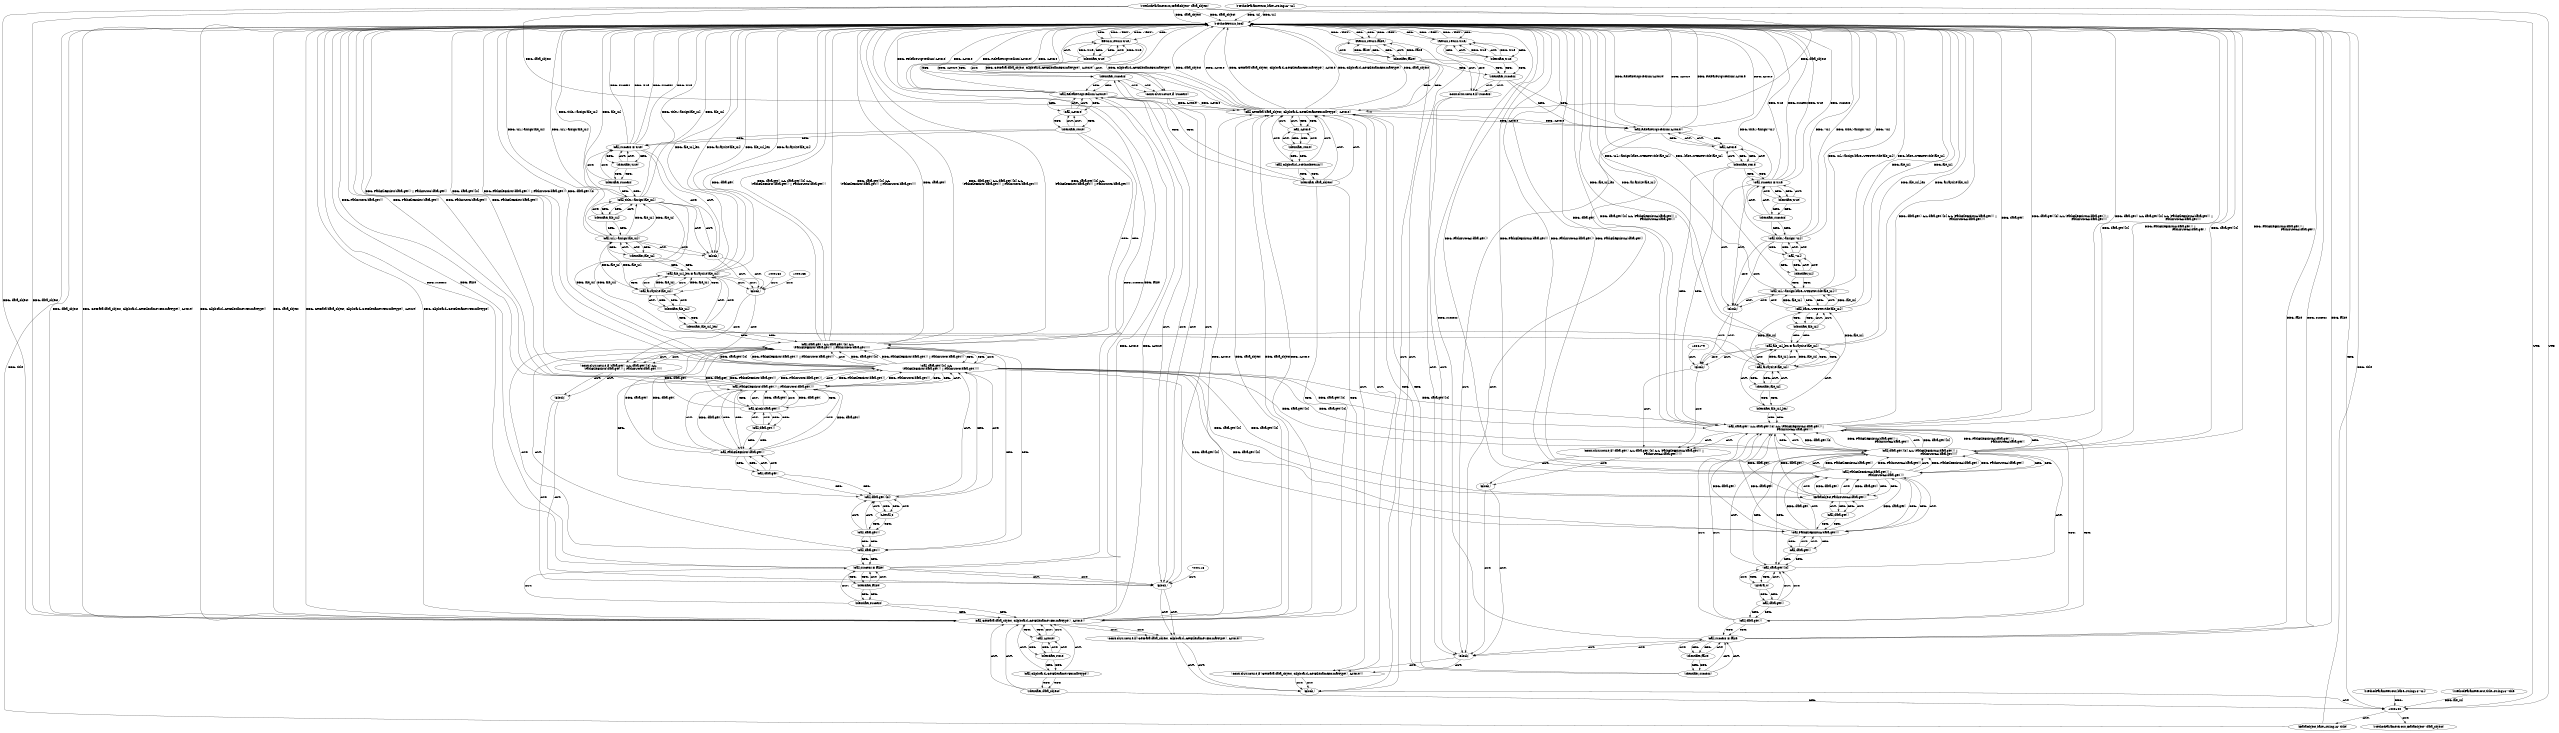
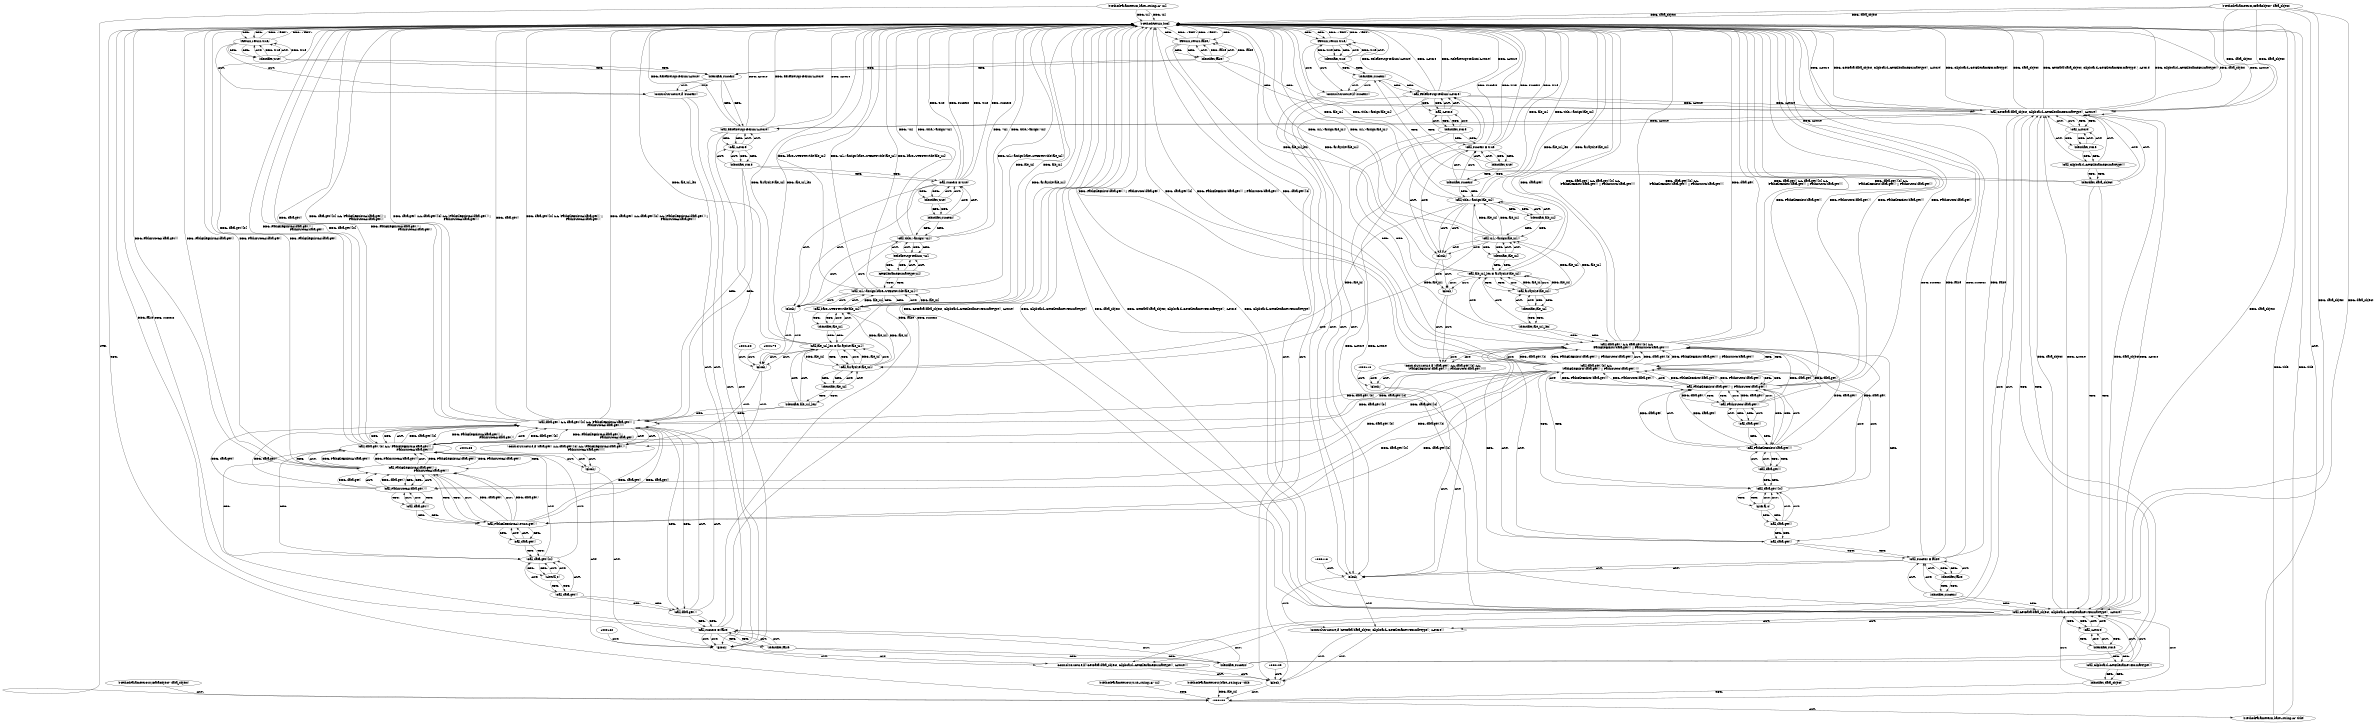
(1299, 165) -> (2093, 165)
(1795, 256) -> (911, 256)
(775, 274) -> none
(800, 274) -> none
(1804, 274) -> (899, 274)
none -> (745, 346)
(2537, 346) -> (2316, 346)
none -> (1365, 368)
(764, 409) -> (1740, 405)
none -> (466, 448)
(1840, 498) -> (405, 489)
(1815, 533) -> (512, 524)
(1198, 568) -> (1321, 560)
none -> (607, 630)
none -> (1275, 665)
(2395, 692) -> (1129, 683)
(2484, 692) -> (1219, 683)
(2401, 717) -> (685, 699)
(2322, 727) -> (2274, 718)
